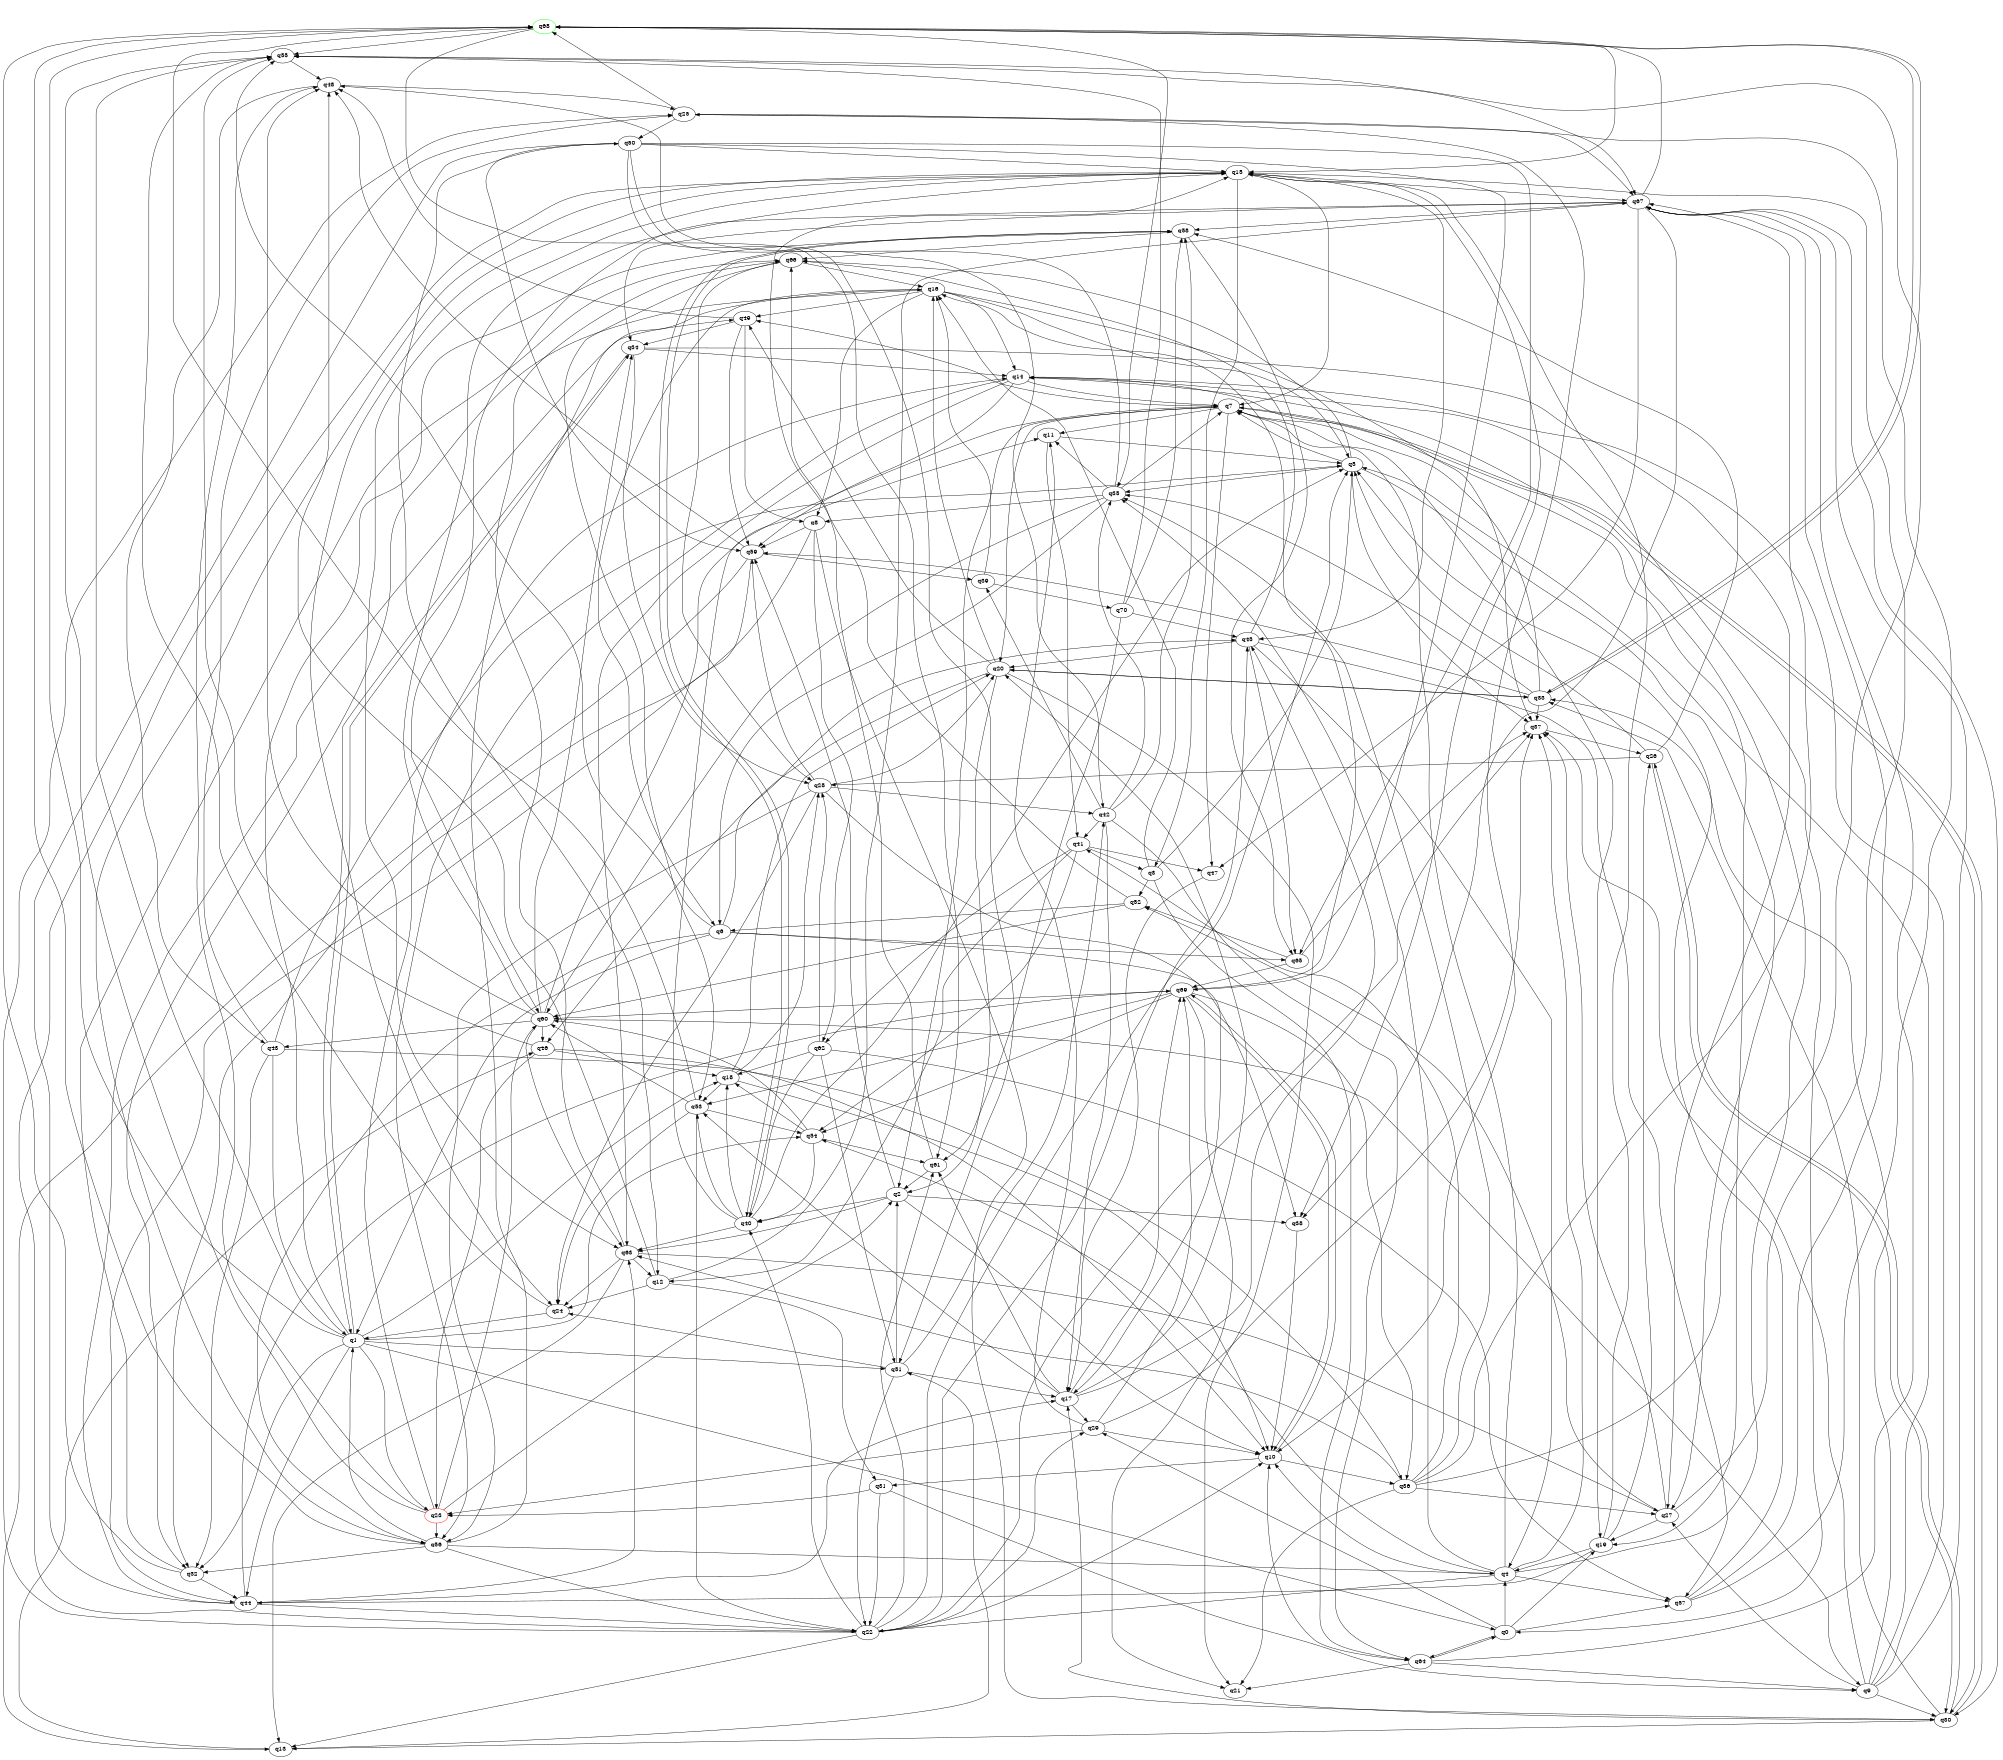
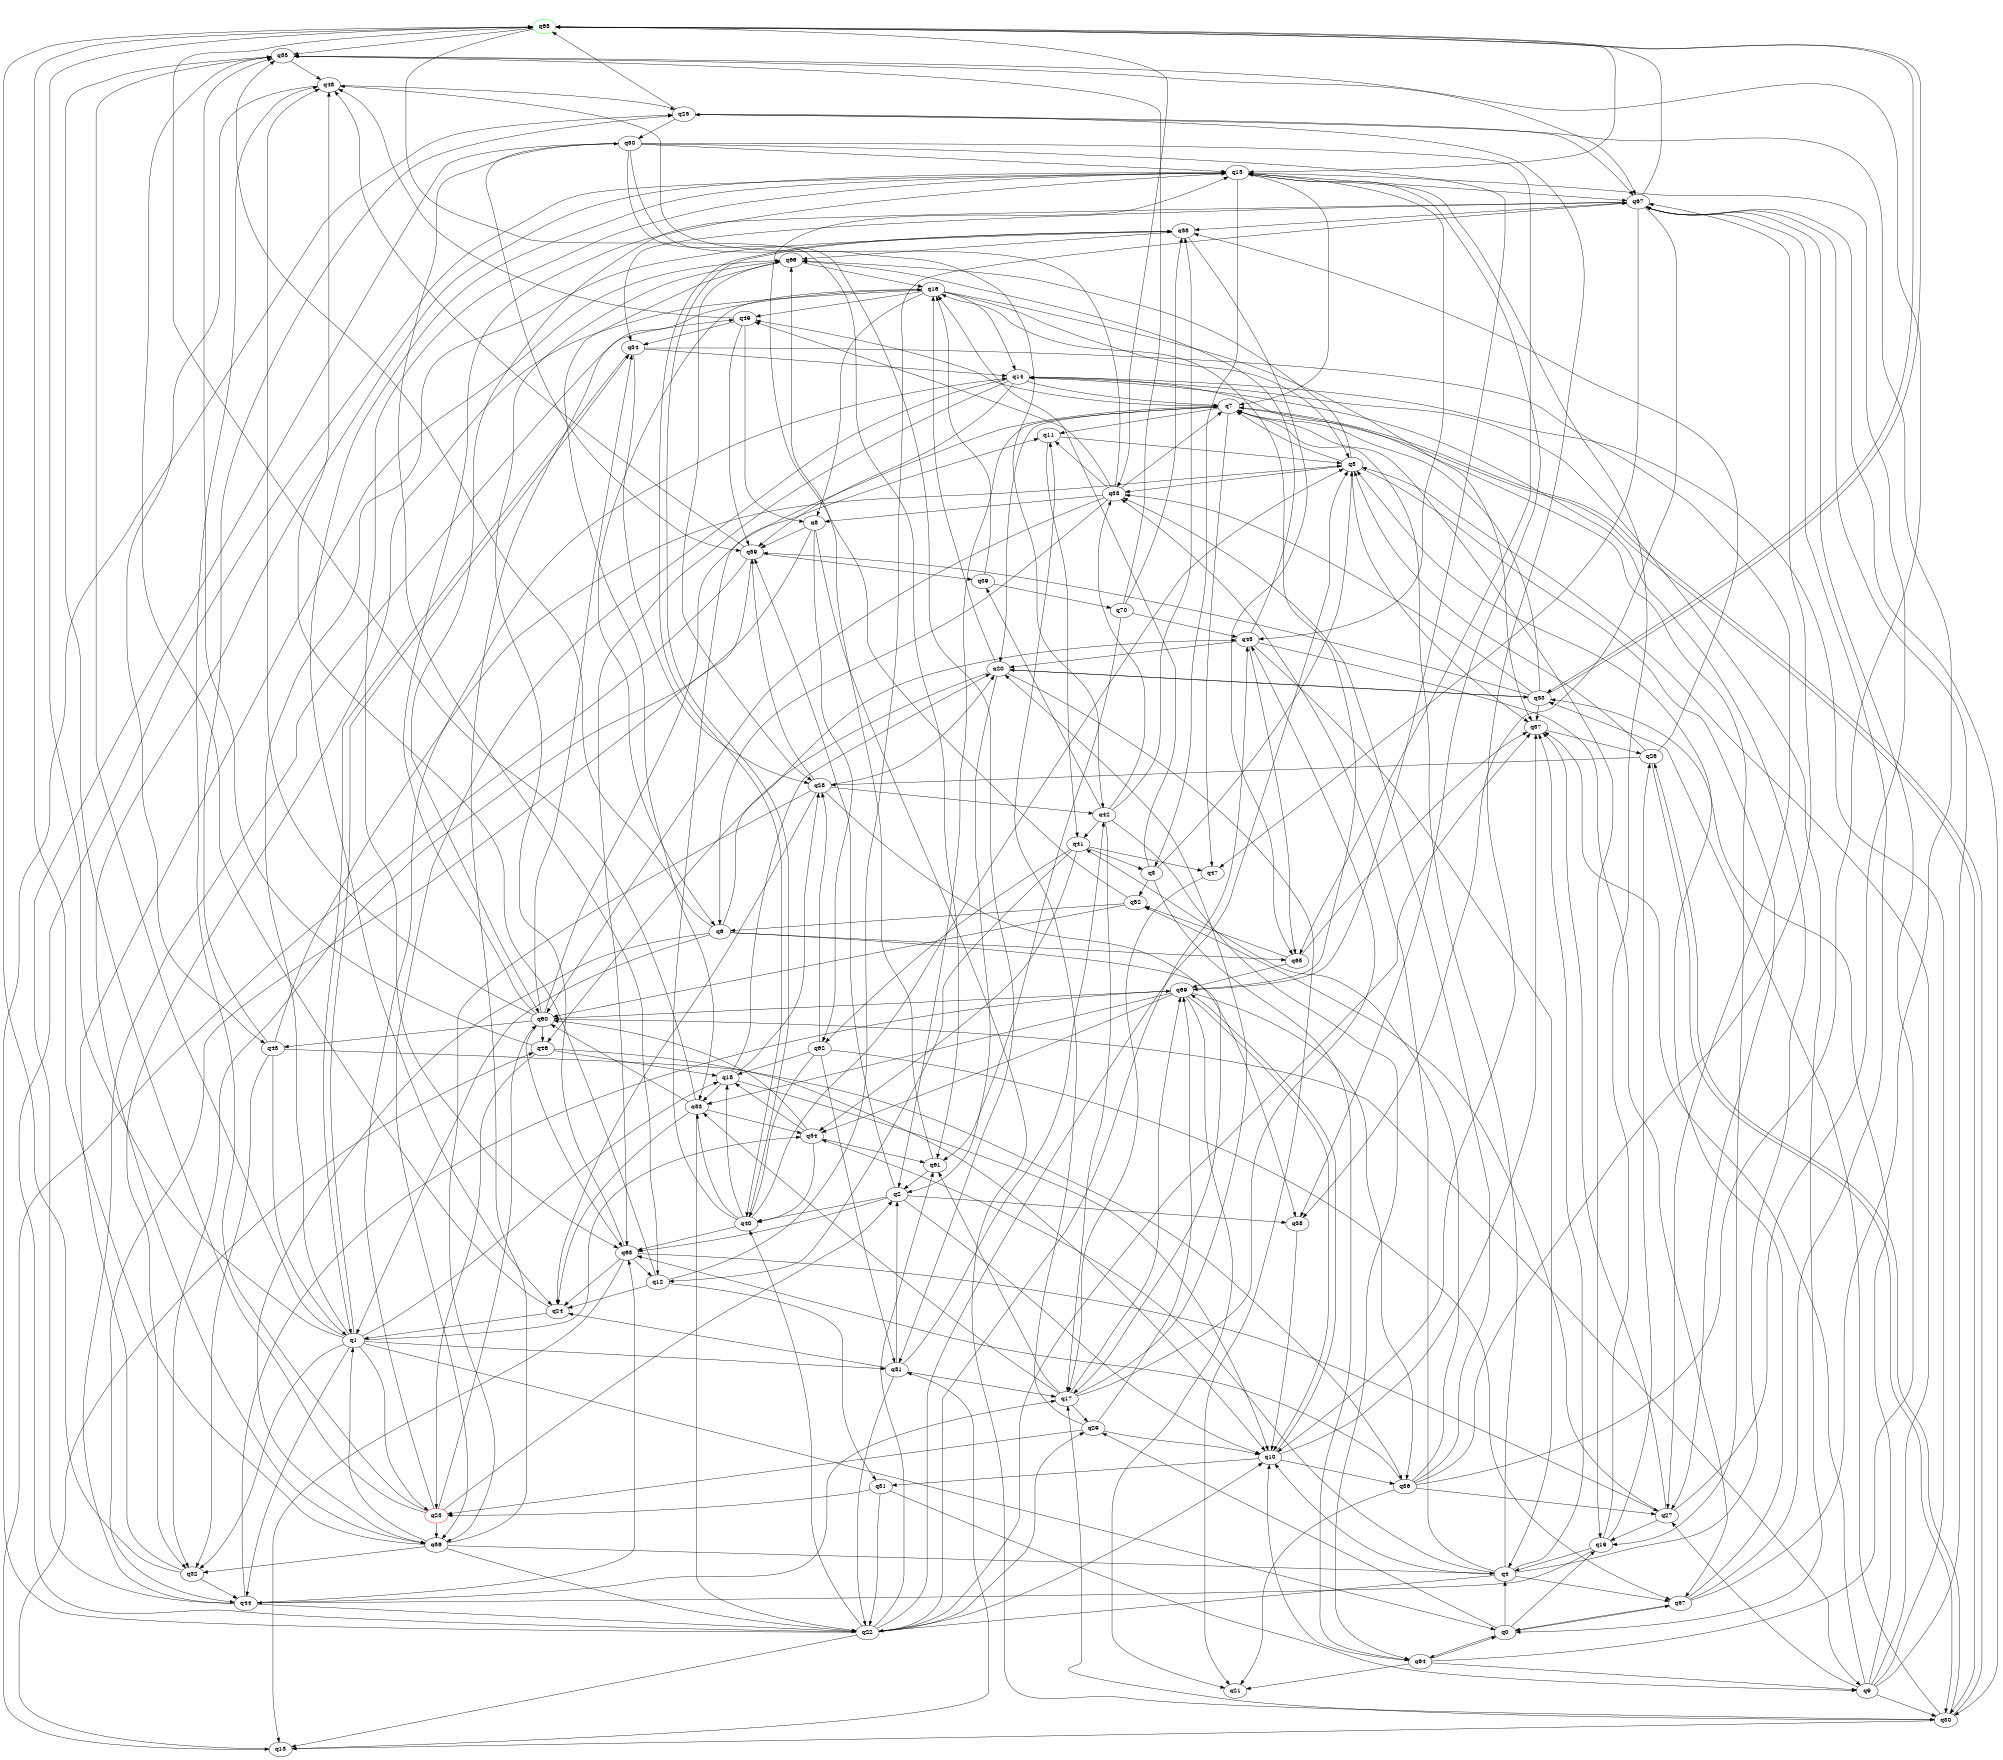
(858, 507) -> (939, 383)
(1414, 1163) -> (1522, 1146)
none -> (1594, 1617)
